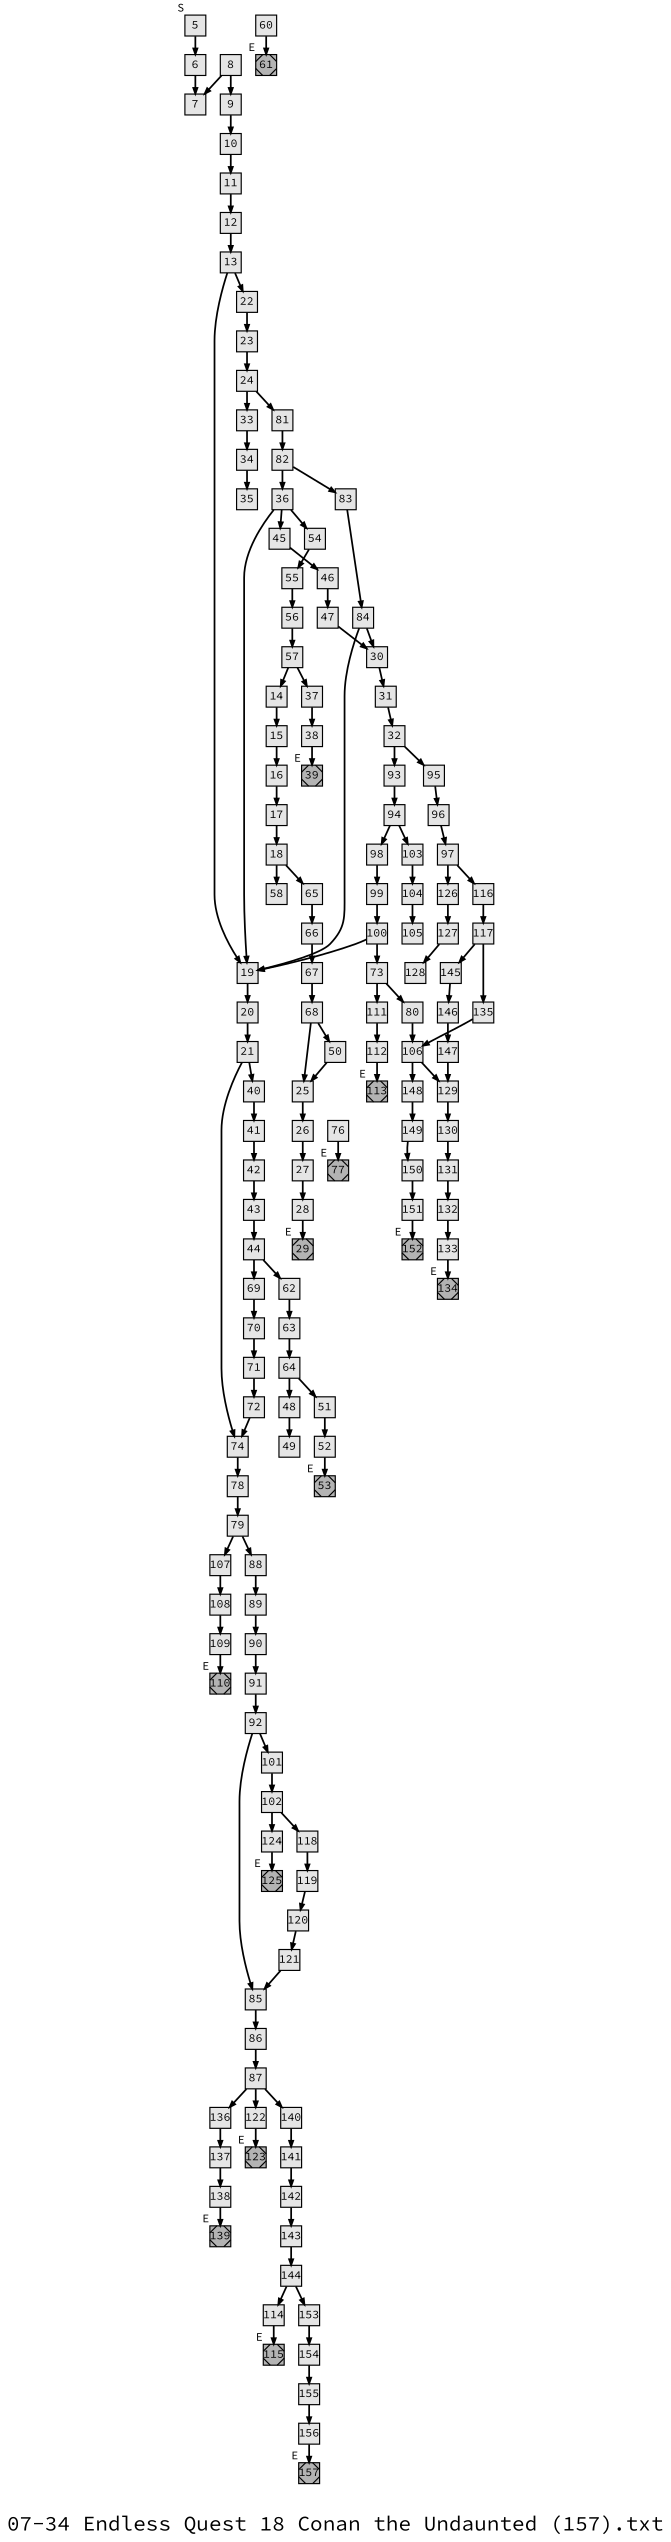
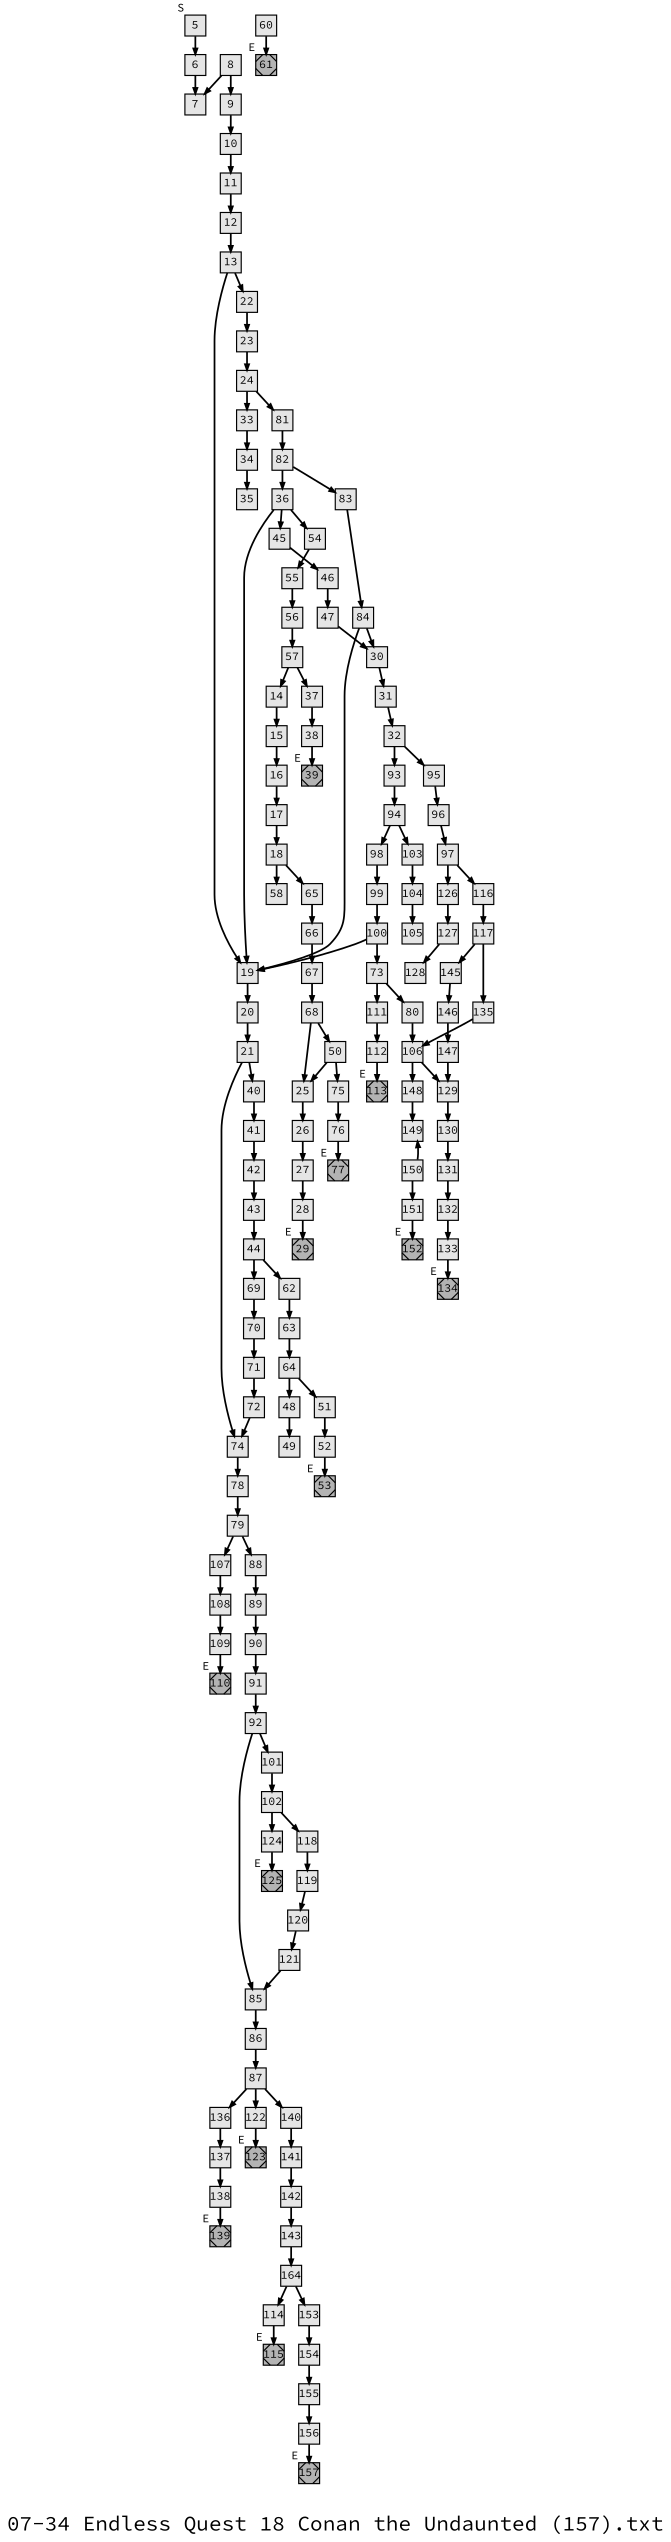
none -> (338, 1091)
(407, 1148) -> (418, 1154)
(291, 2276) -> (291, 2276)
